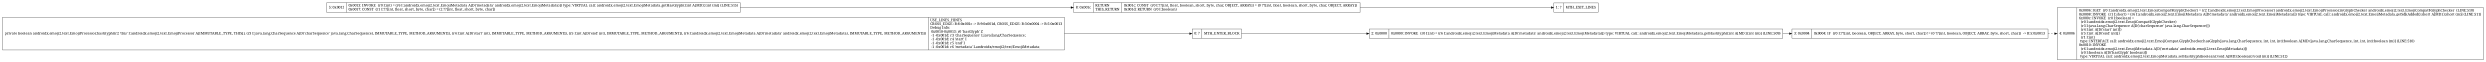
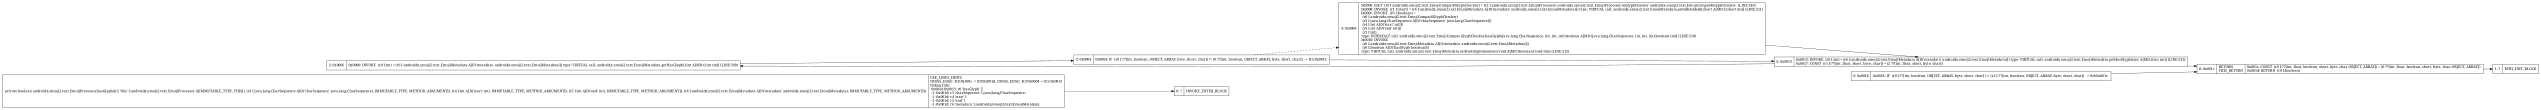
(1581, 7) -> (2520, 69)
(1222, 33) -> (1206, 91)
(1304, 34) -> (1259, 67)
none -> (1840, 51)
none -> (1551, 61)
none -> (1981, 76)
